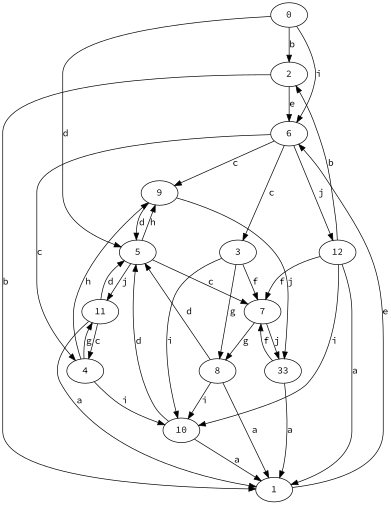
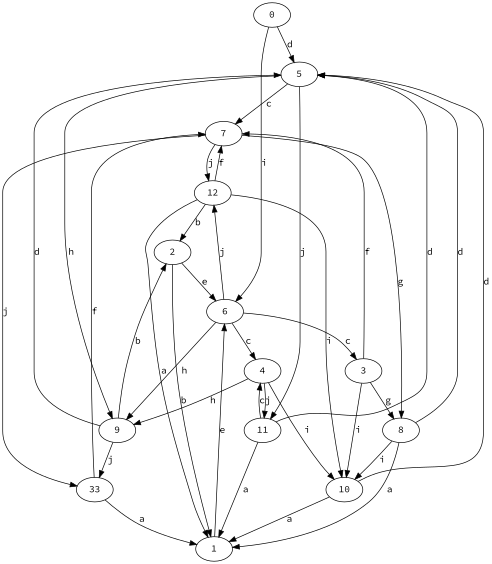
(289, 41) -> (133, 342)
none -> (208, 158)
(236, 163) -> (184, 371)
(89, 341) -> (268, 401)
